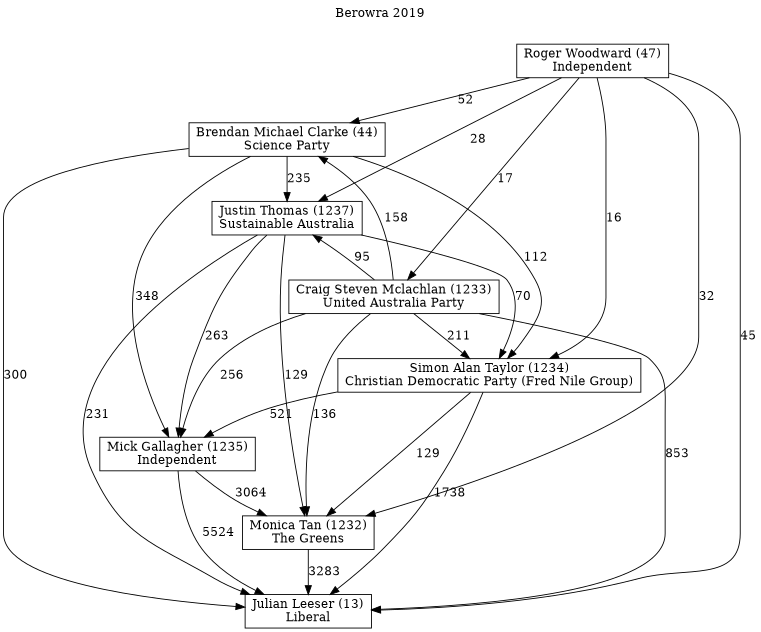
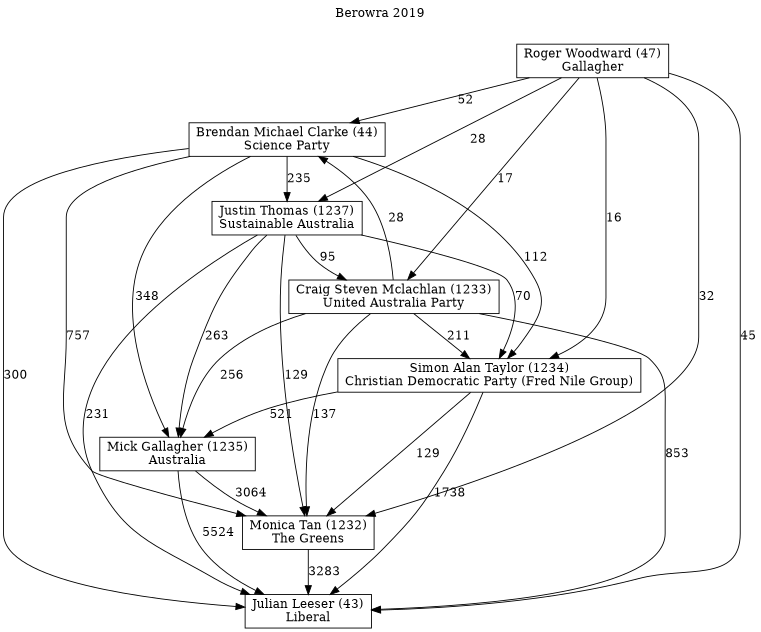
(593, 61) -> (593, 61)
(397, 218) -> (397, 218)
(348, 259) -> (314, 259)
none -> (66, 351)
(325, 415) -> (325, 415)
(178, 454) -> (178, 454)
(308, 611) -> (308, 611)
